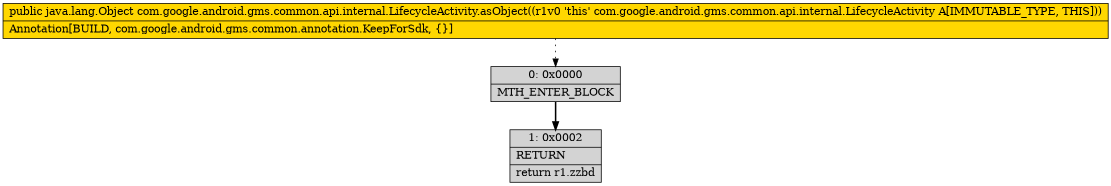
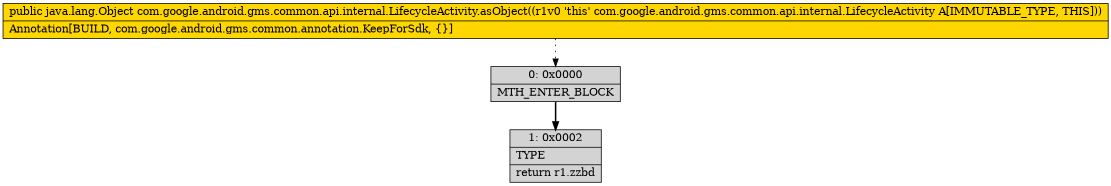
(541, 156) -> (531, 156)
